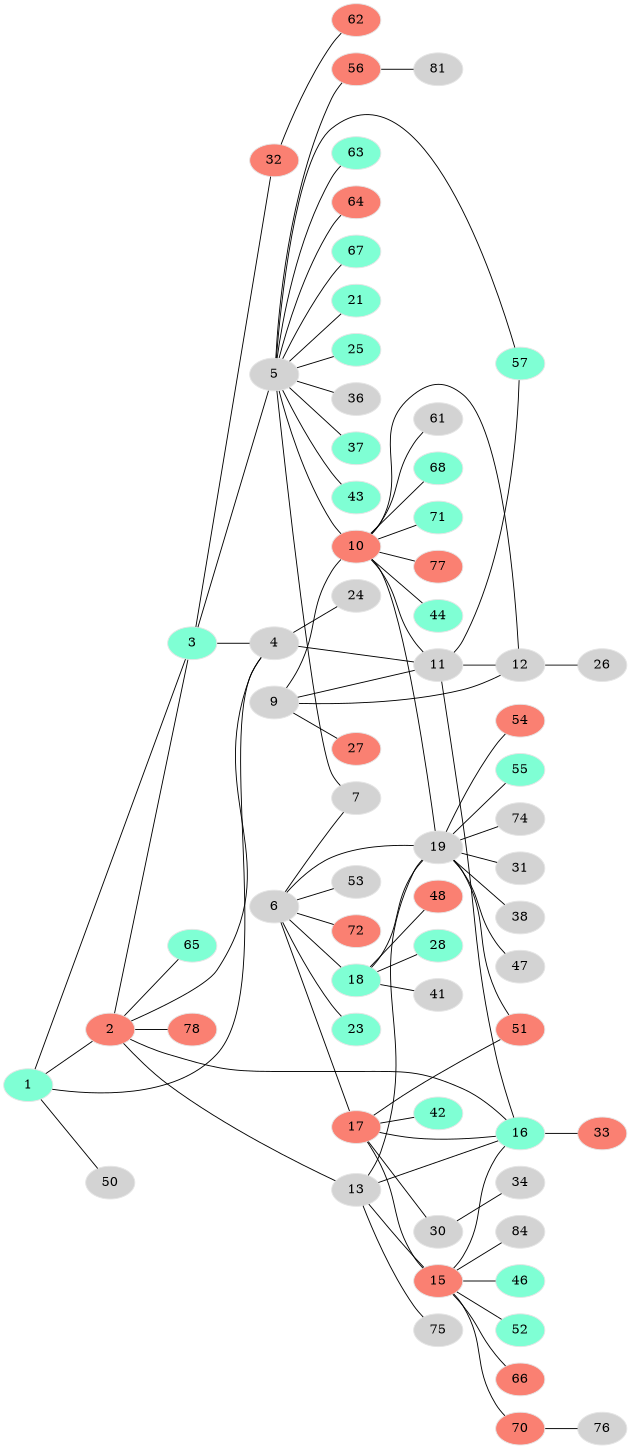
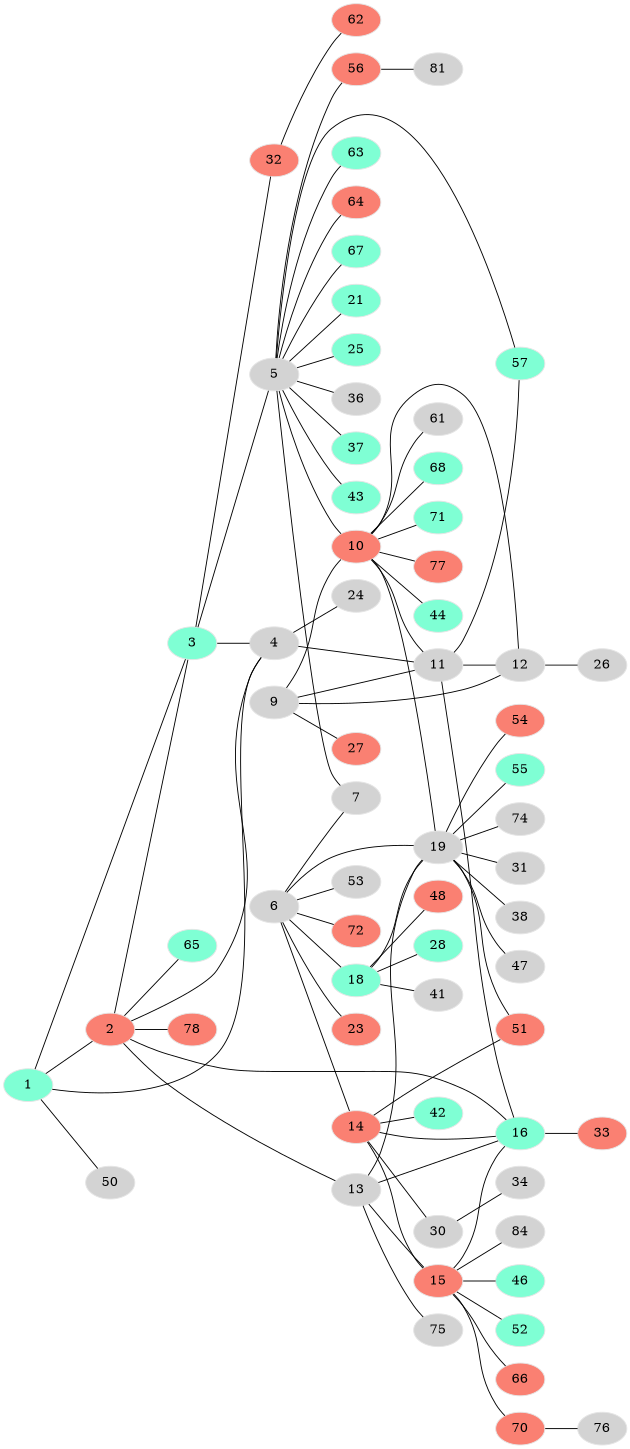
(356, 1030) -> (356, 1030)
(356, 1127) -> (356, 1127)
